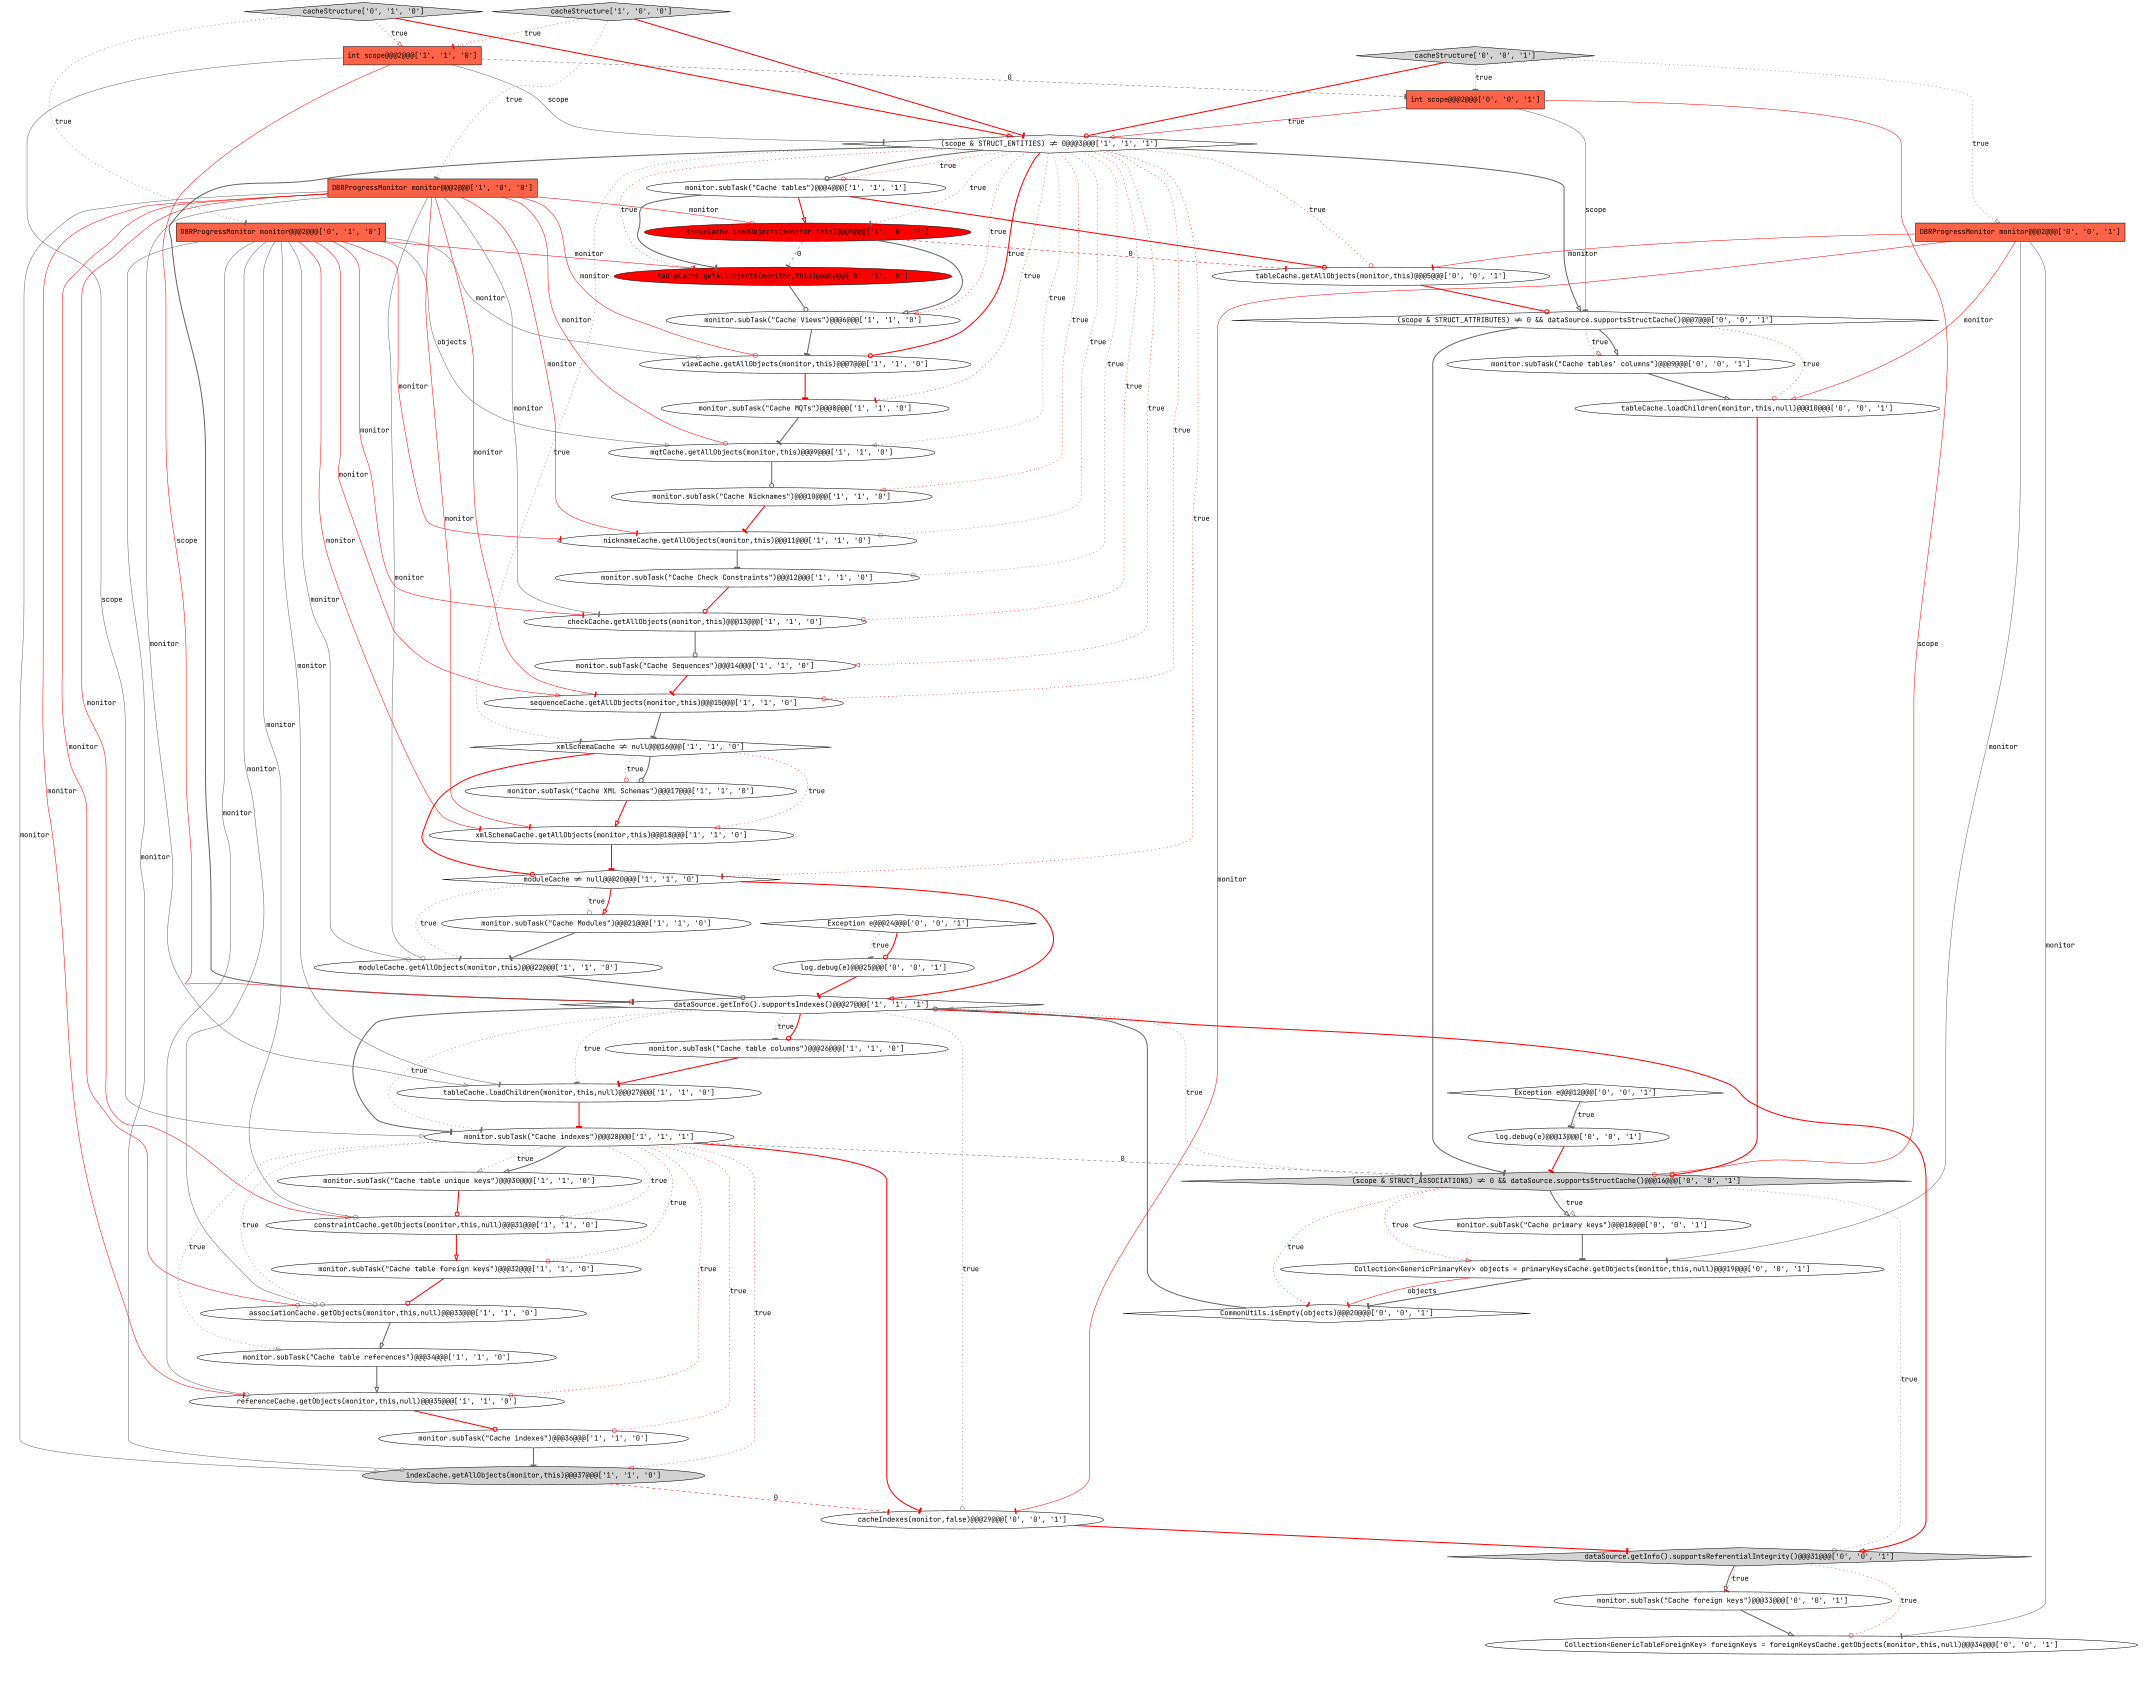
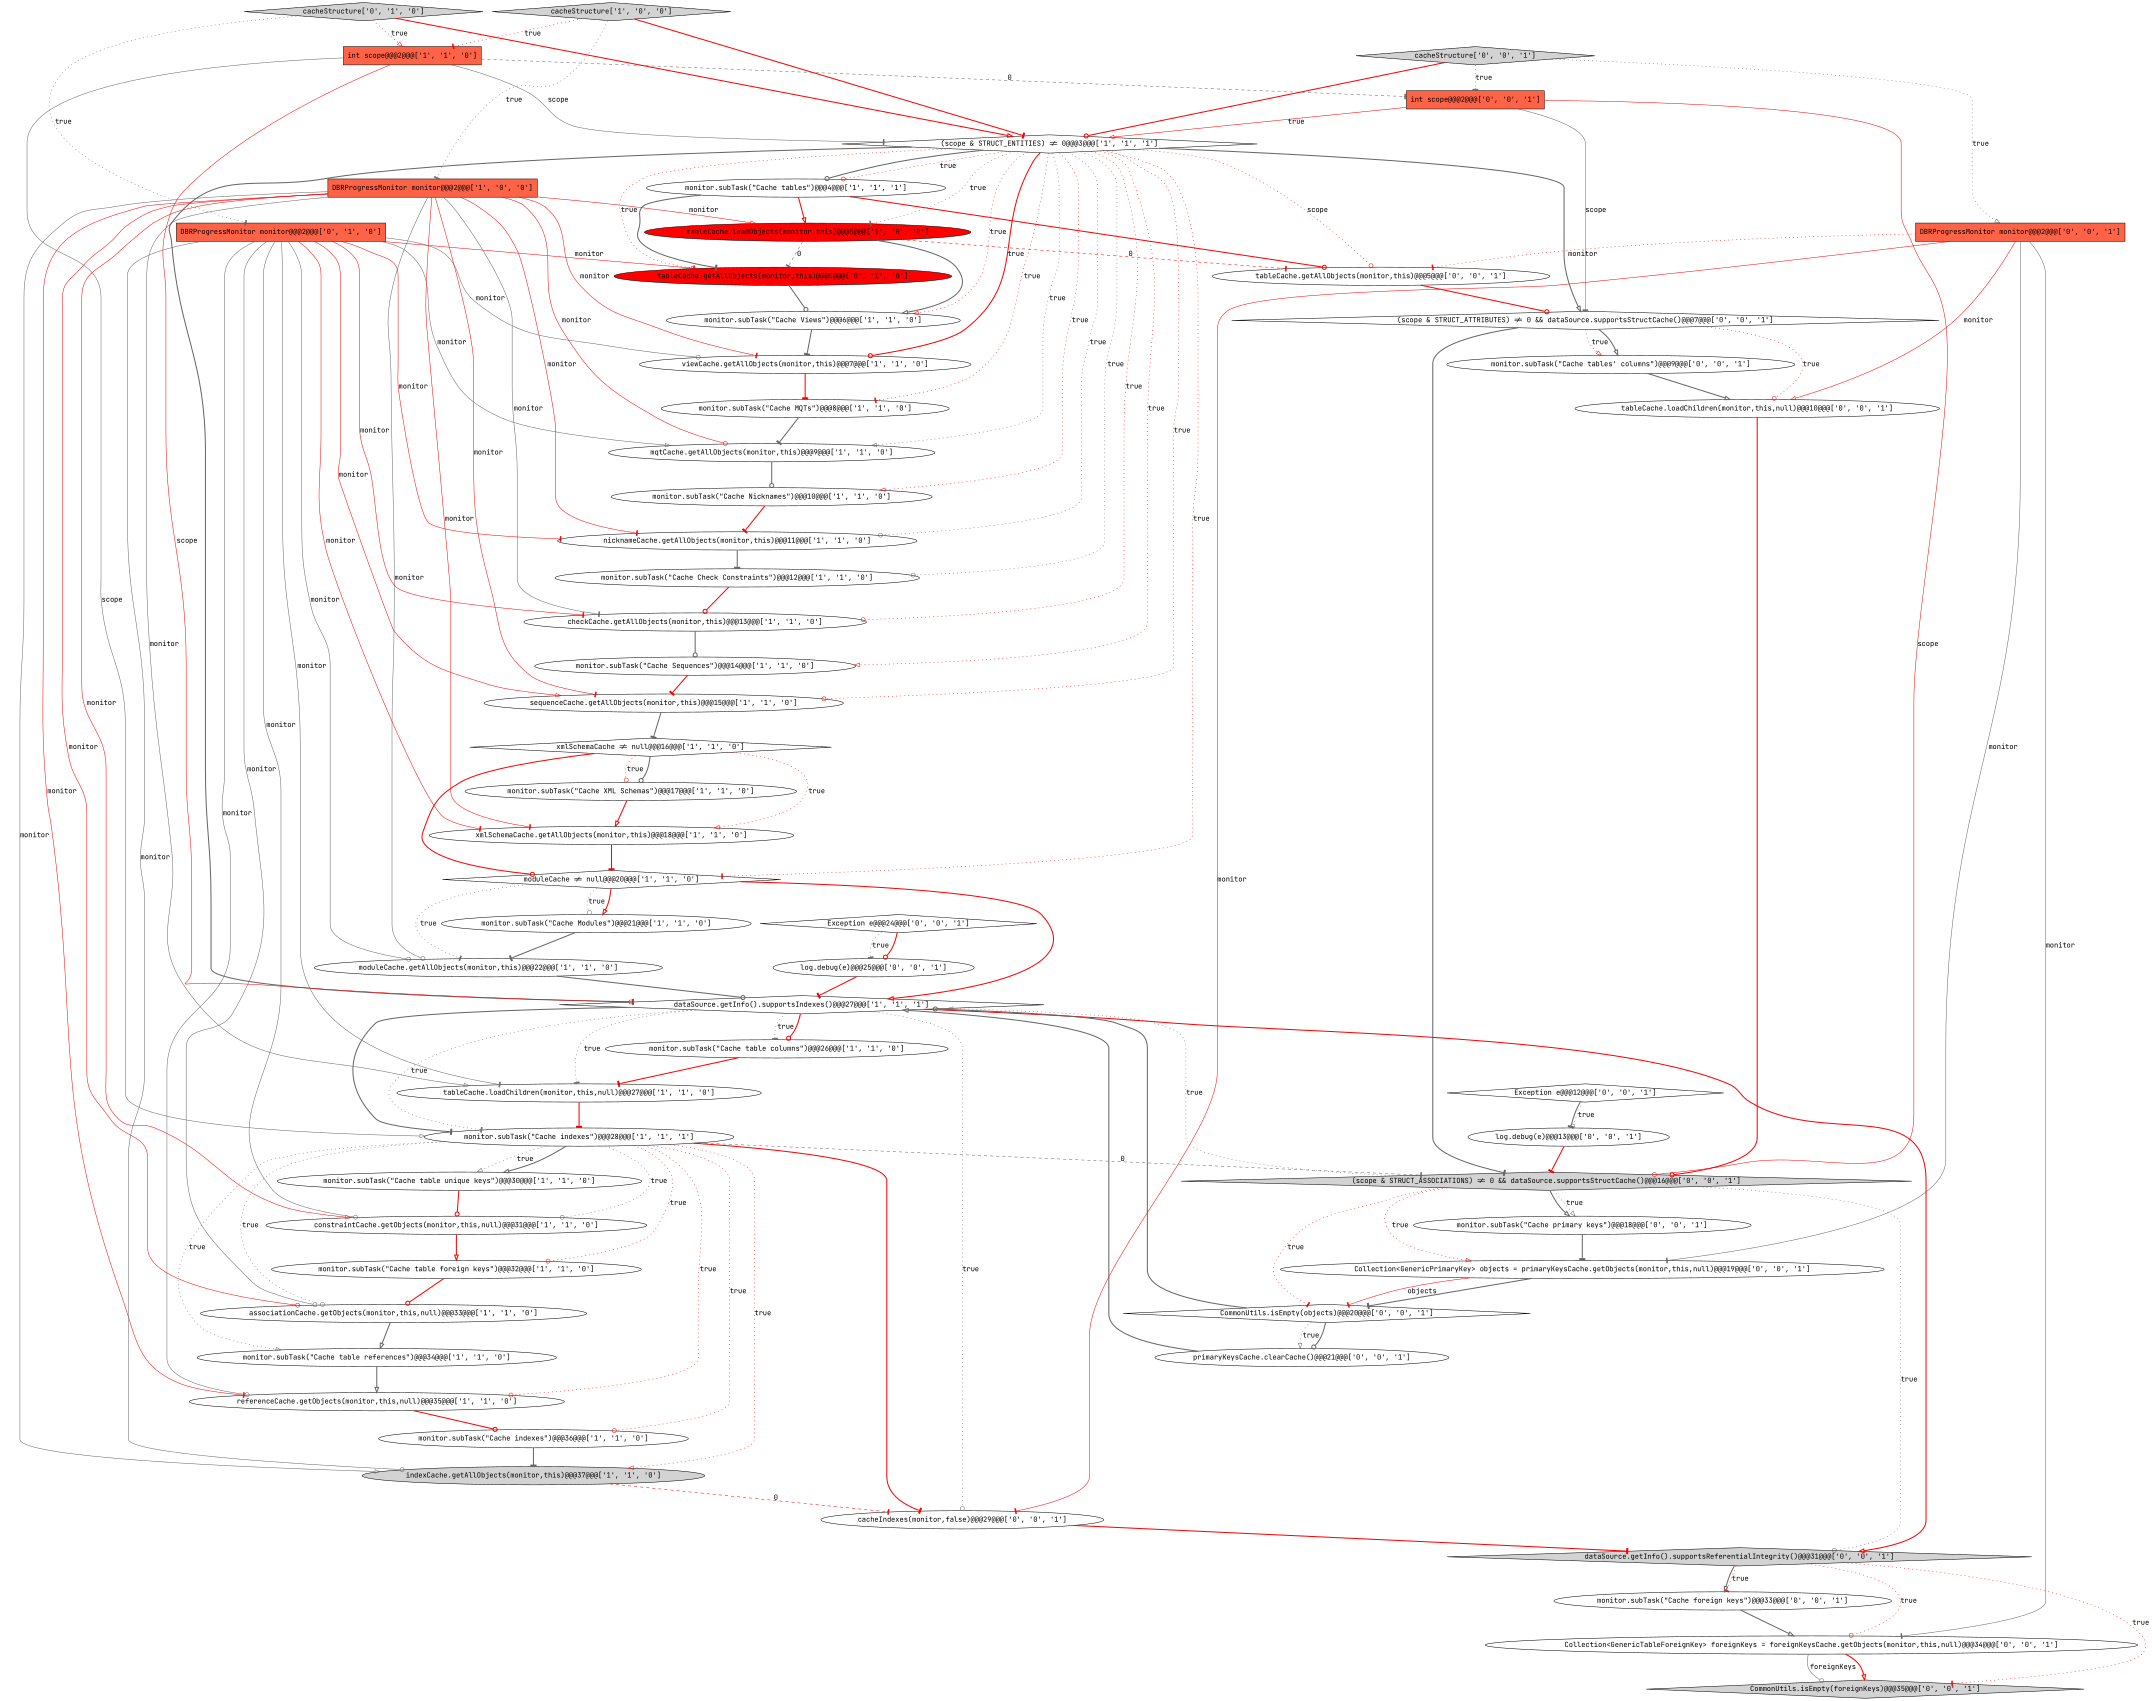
(1318, 210) -> (1318, 210)
(1674, 243) -> (1674, 243)
(608, 309) -> (608, 309)
(589, 337) -> none
(452, 342) -> (452, 342)
none -> (1302, 1358)
none -> (1865, 1689)
